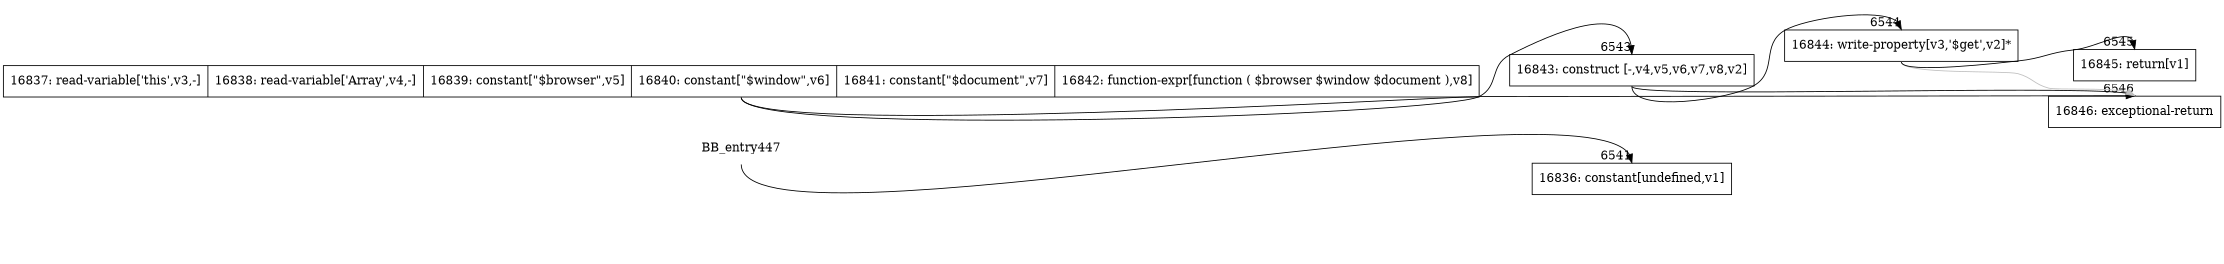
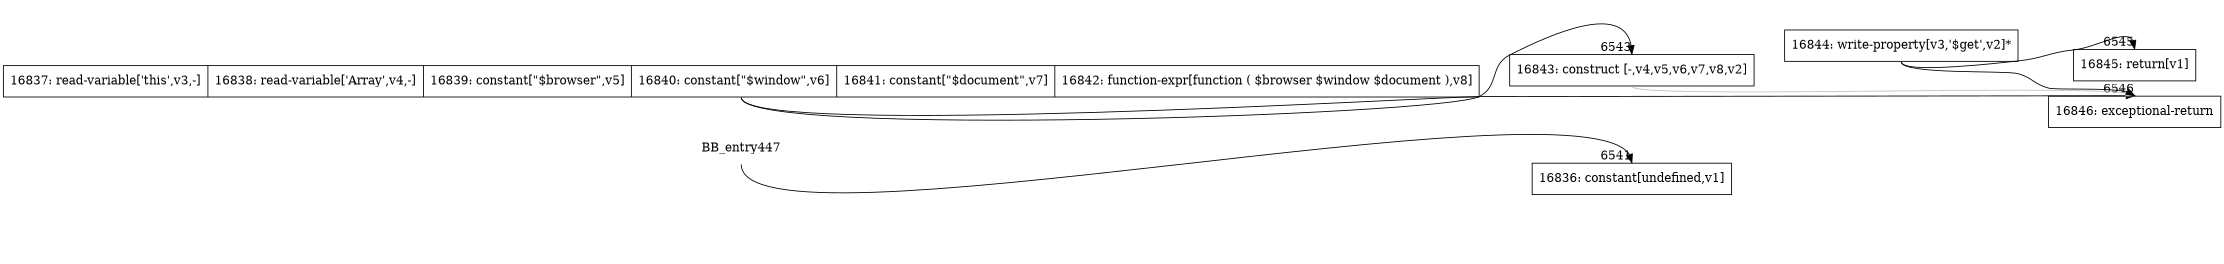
(1768, 65) -> none
(2015, 73) -> (2015, 73)
(1904, 91) -> (1904, 91)
